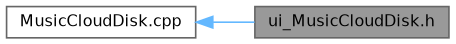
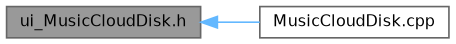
(234, 22) -> (239, 22)
